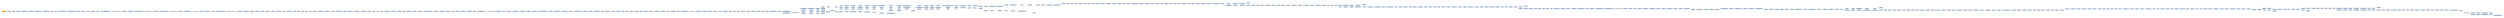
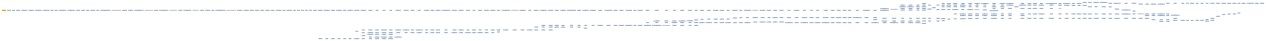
(1152, 4) -> none
